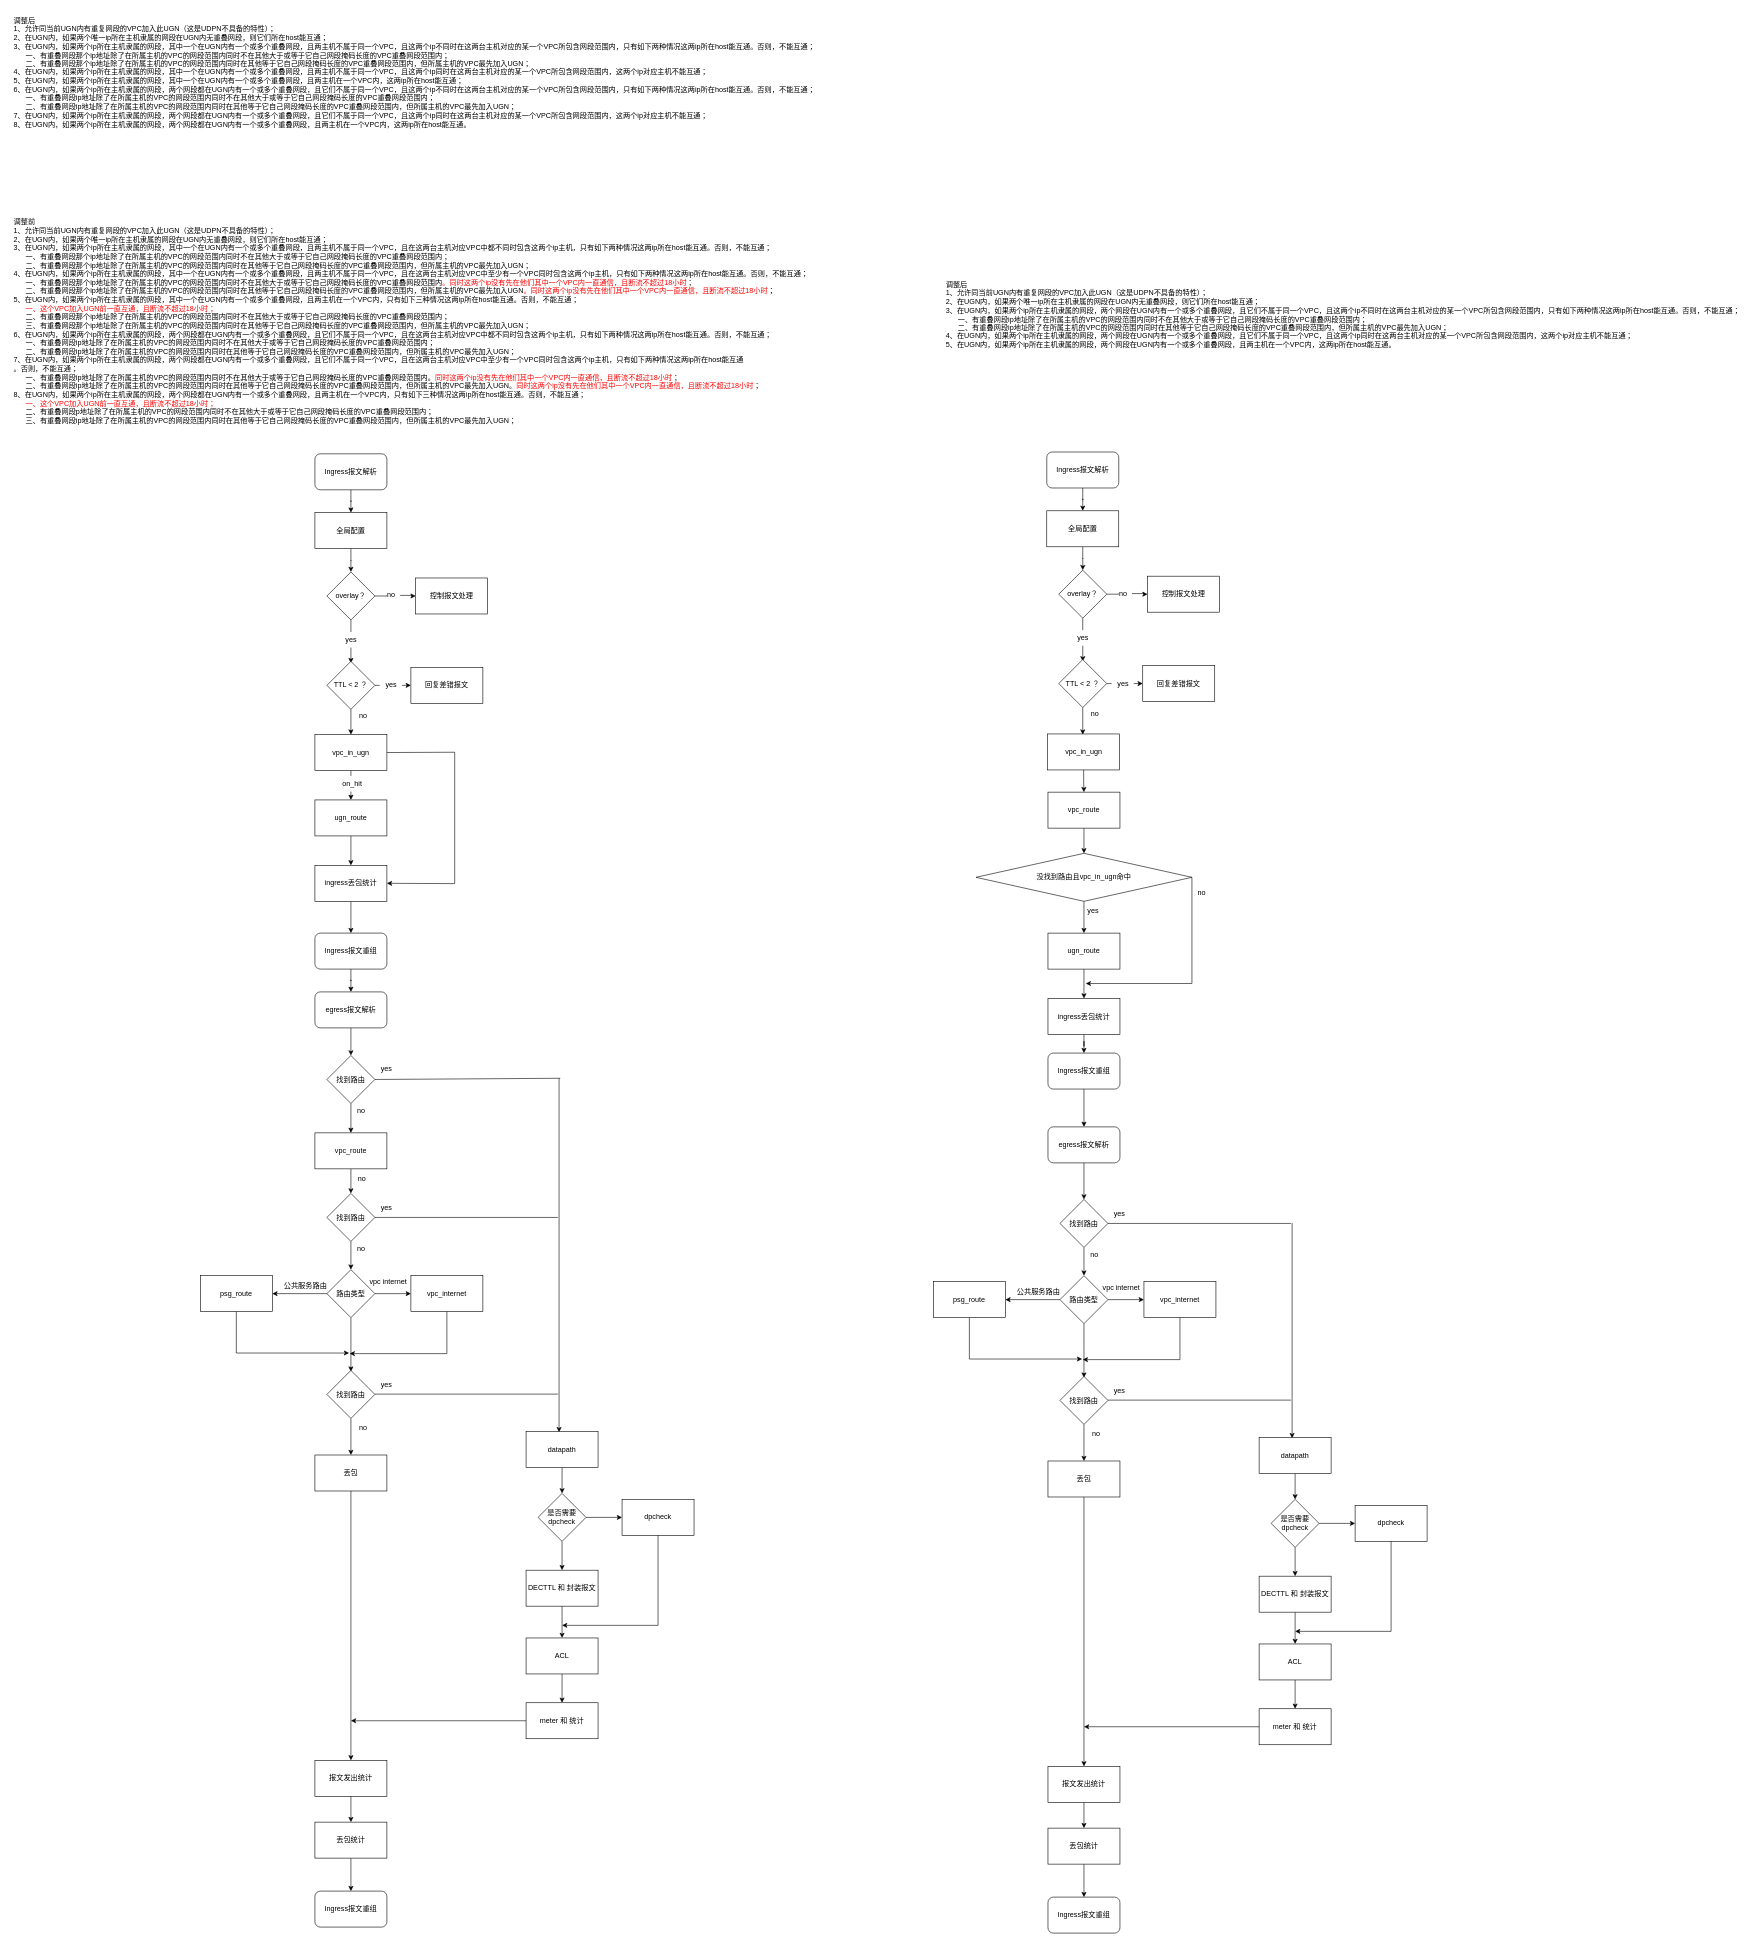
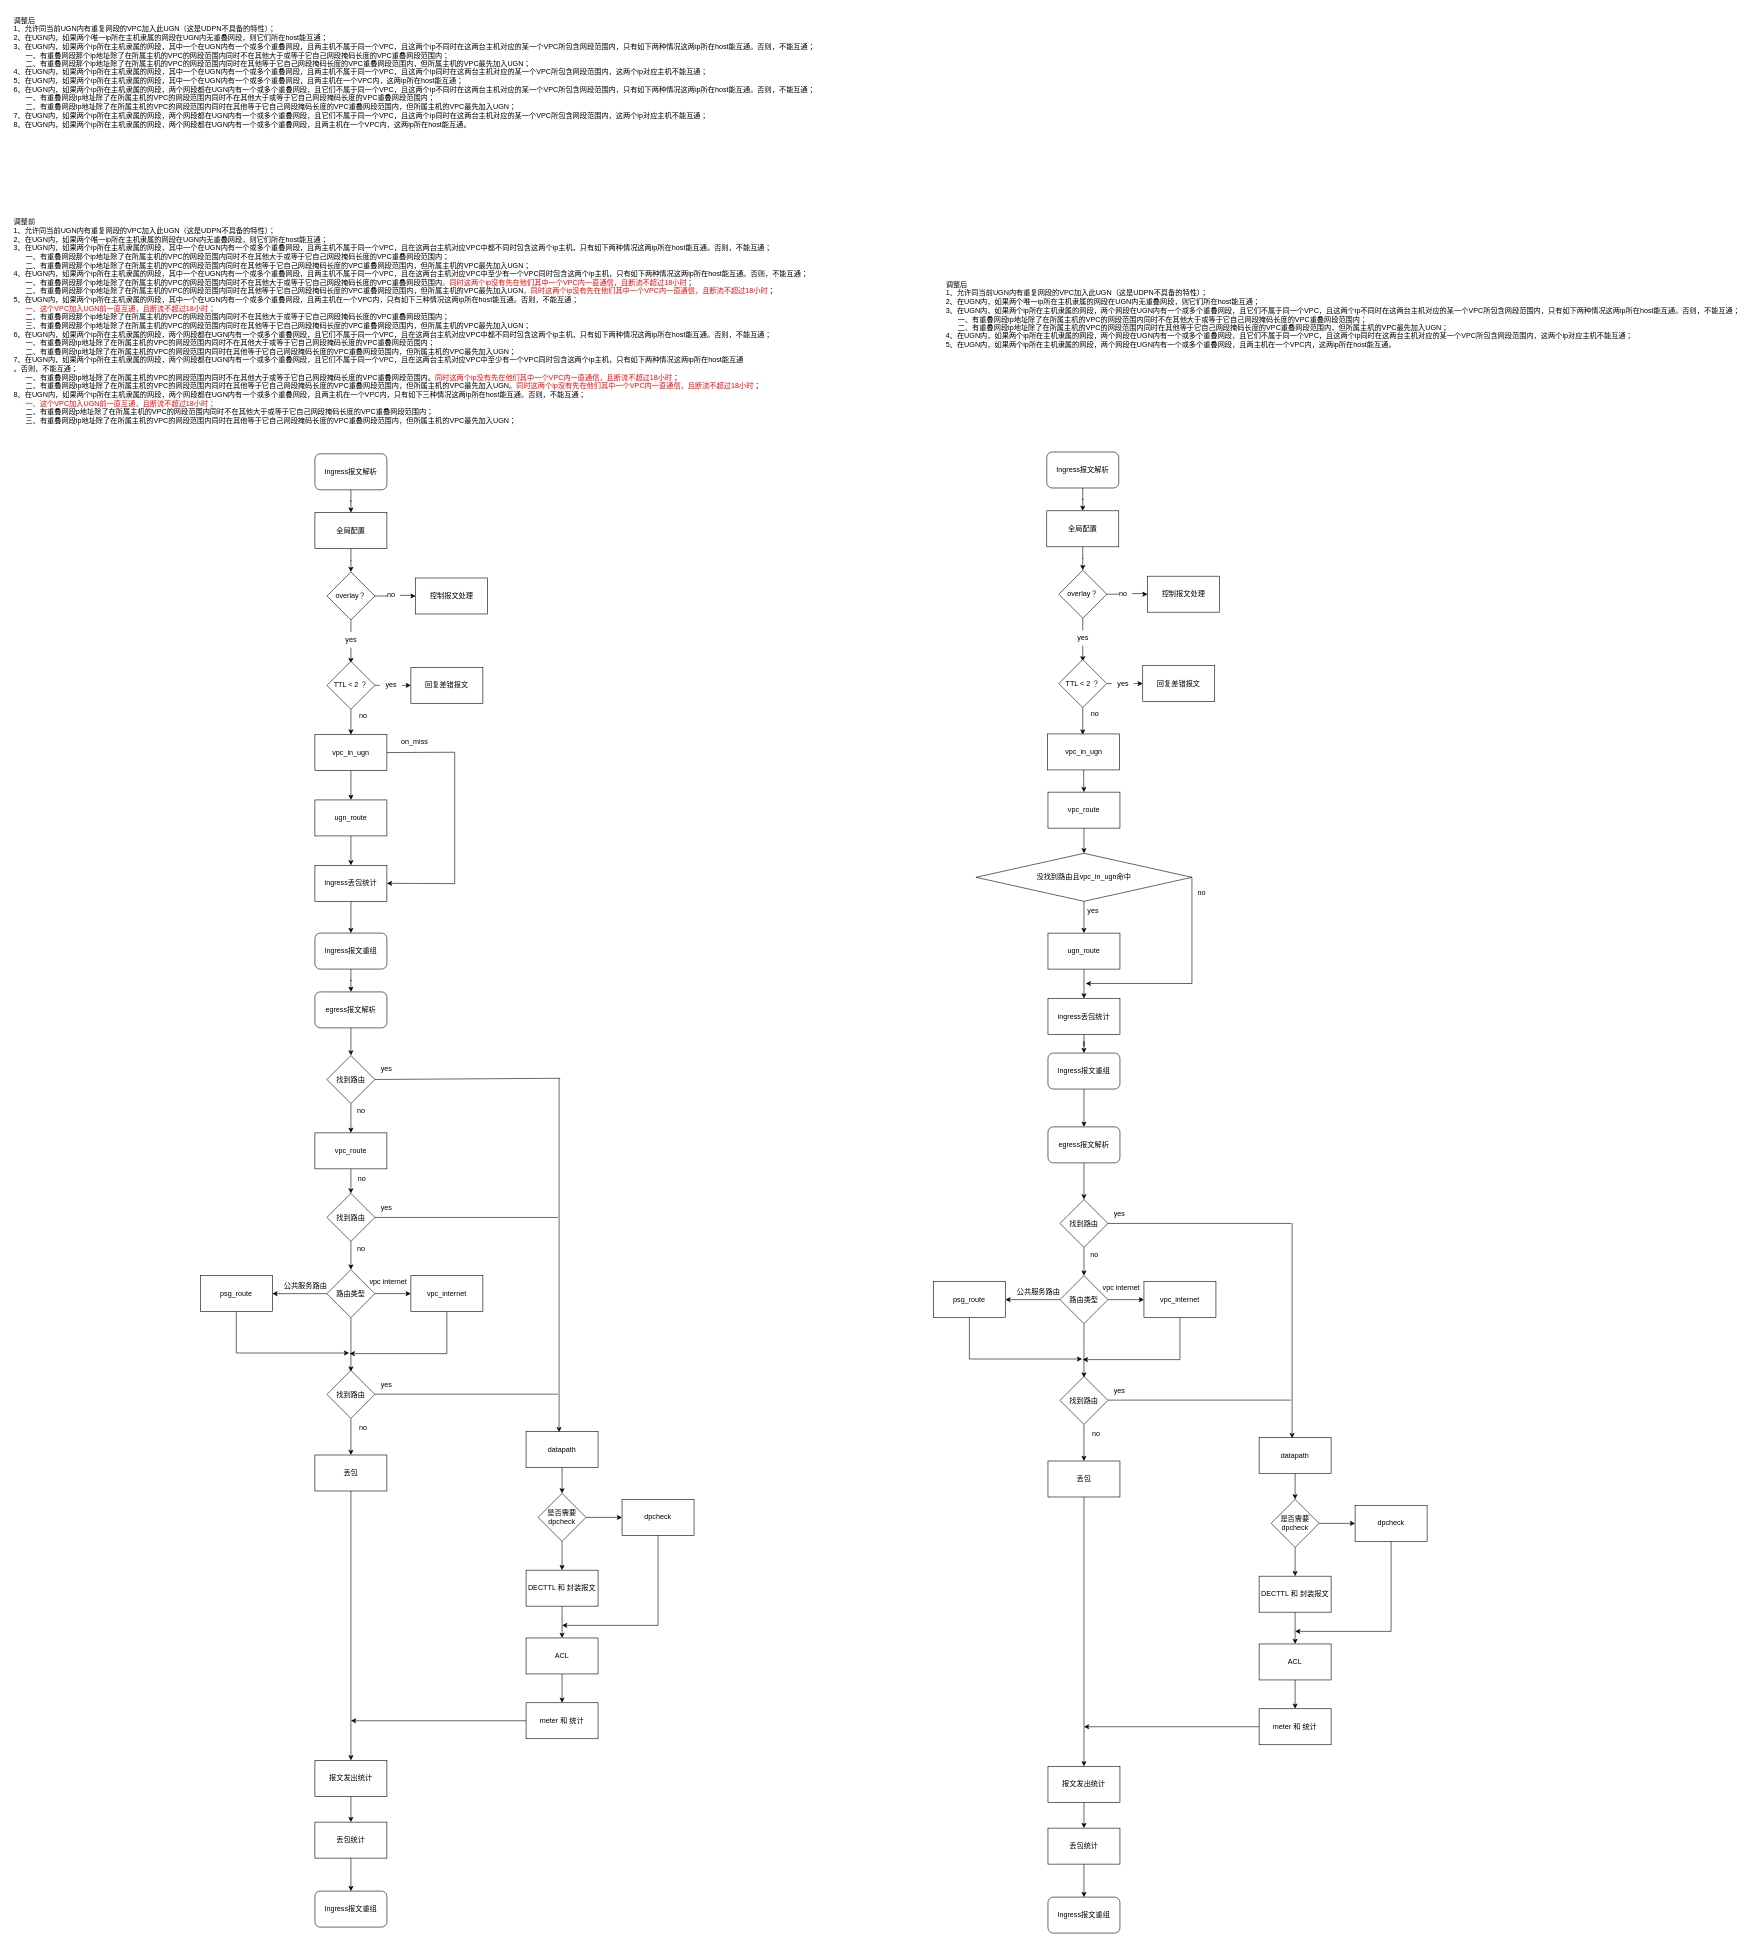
none -> (414, 743)
(352, 784) -> none
